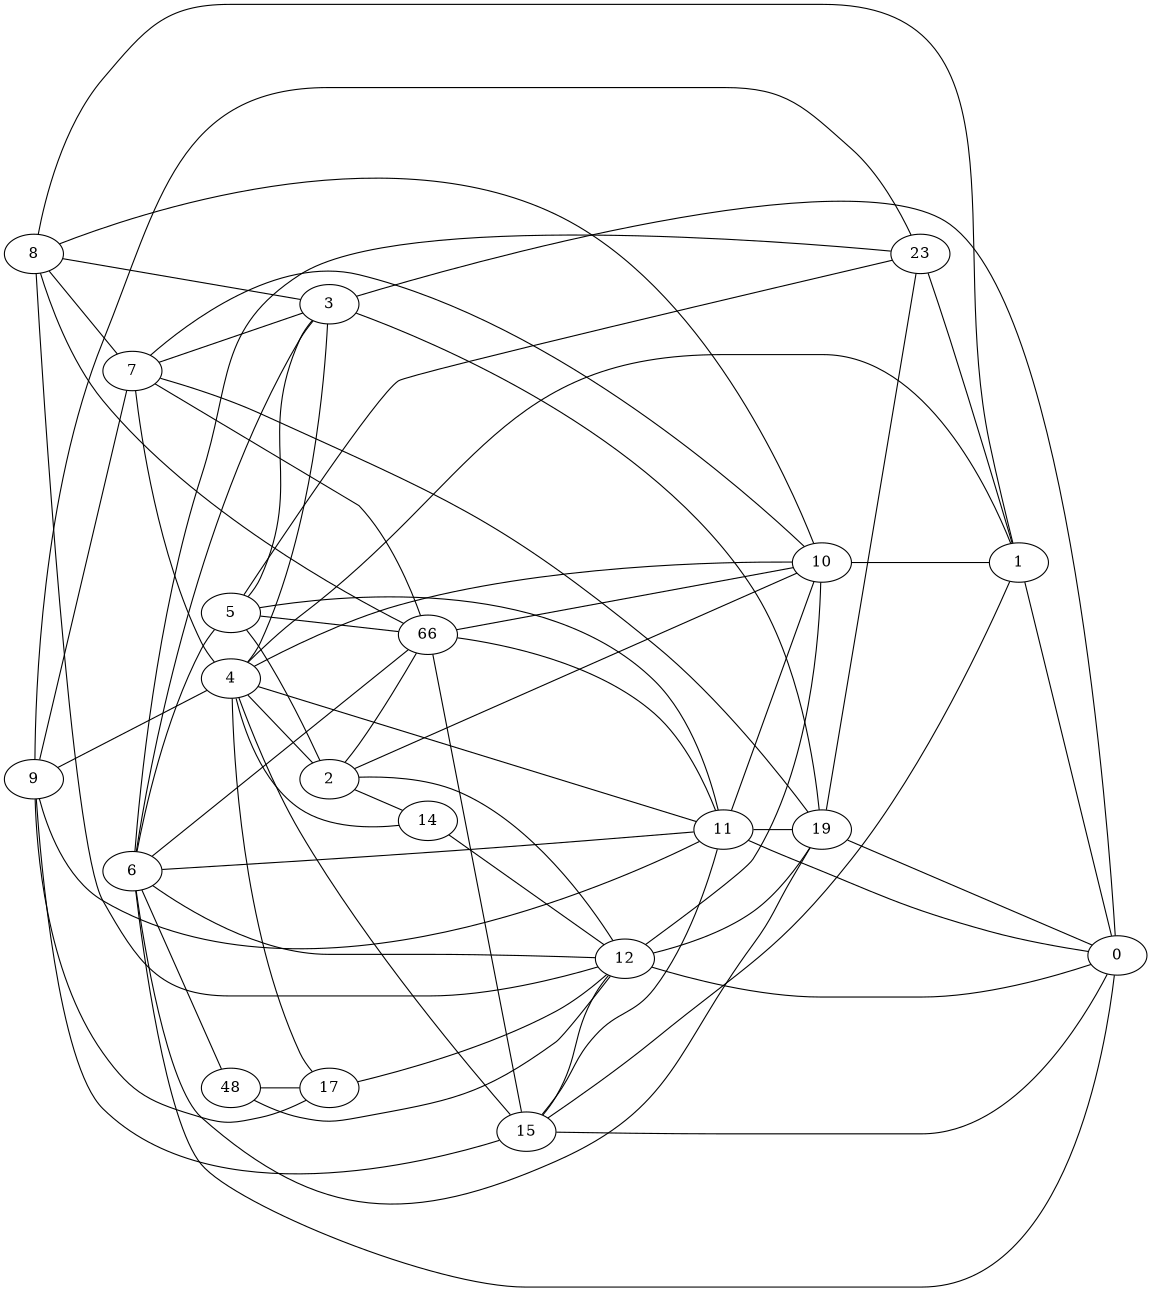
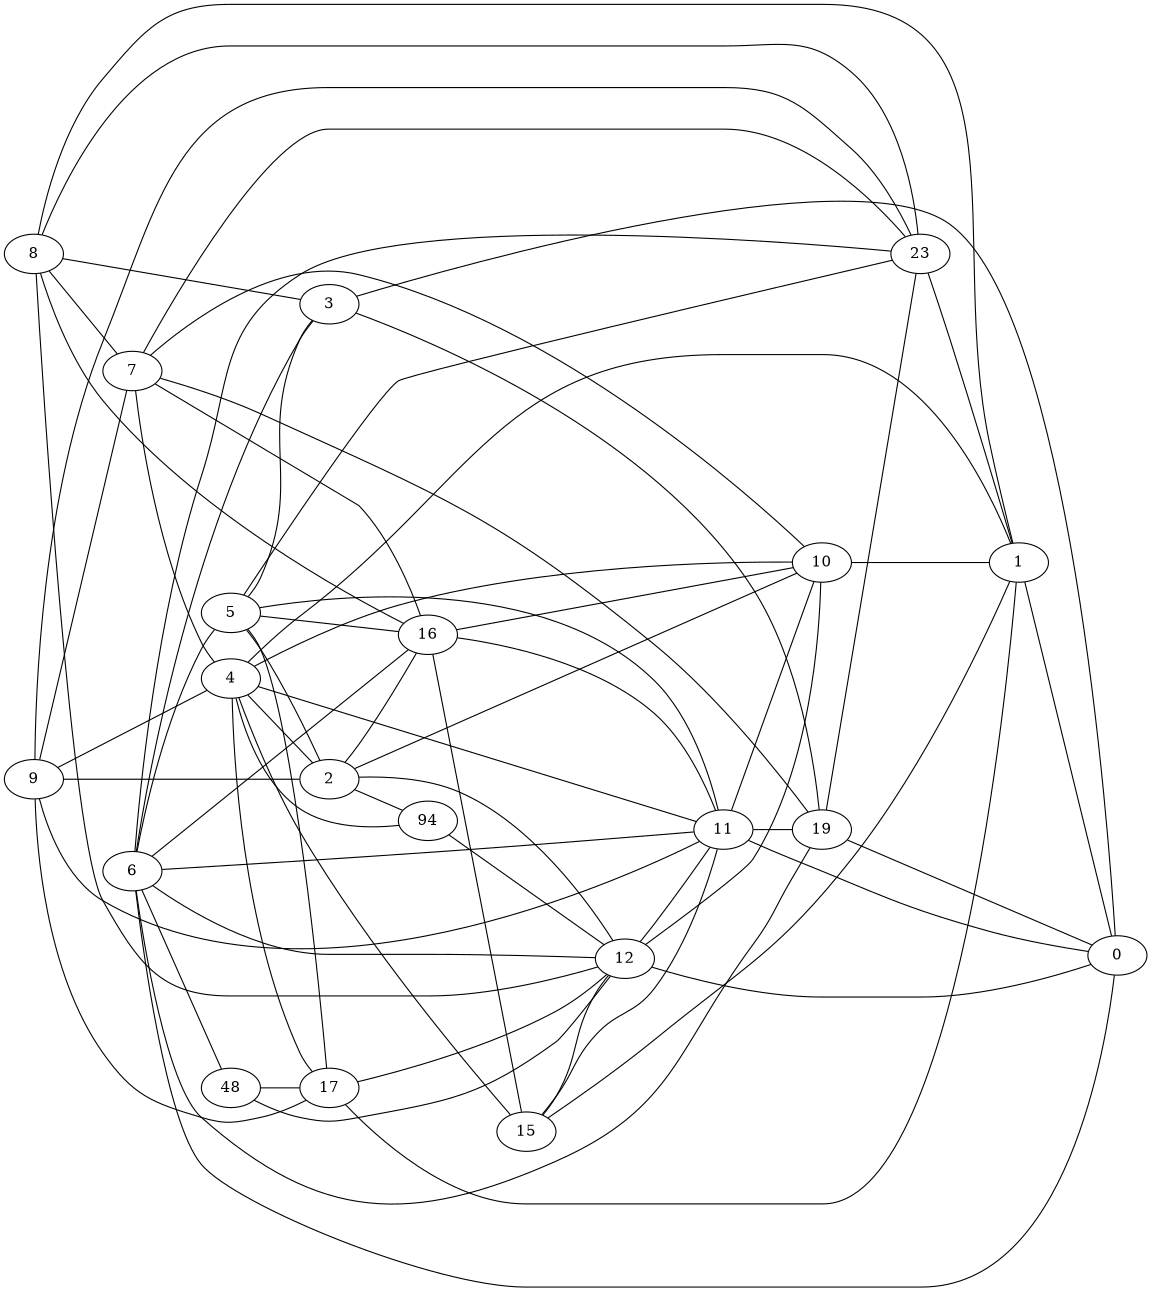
(517, 201) -> (493, 46)
(231, 338) -> (486, 129)
(307, 489) -> none
(428, 635) -> (428, 635)
(428, 821) -> (428, 821)
none -> (305, 867)
(744, 918) -> (676, 895)
(867, 1134) -> none
(141, 1137) -> (182, 779)
none -> (887, 1155)
